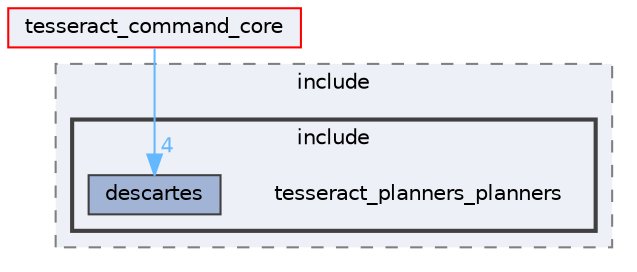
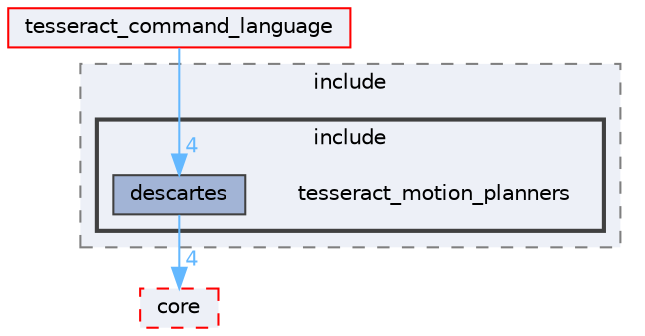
(155, 28) -> (179, 28)
(418, 195) -> (435, 195)
none -> (179, 308)
